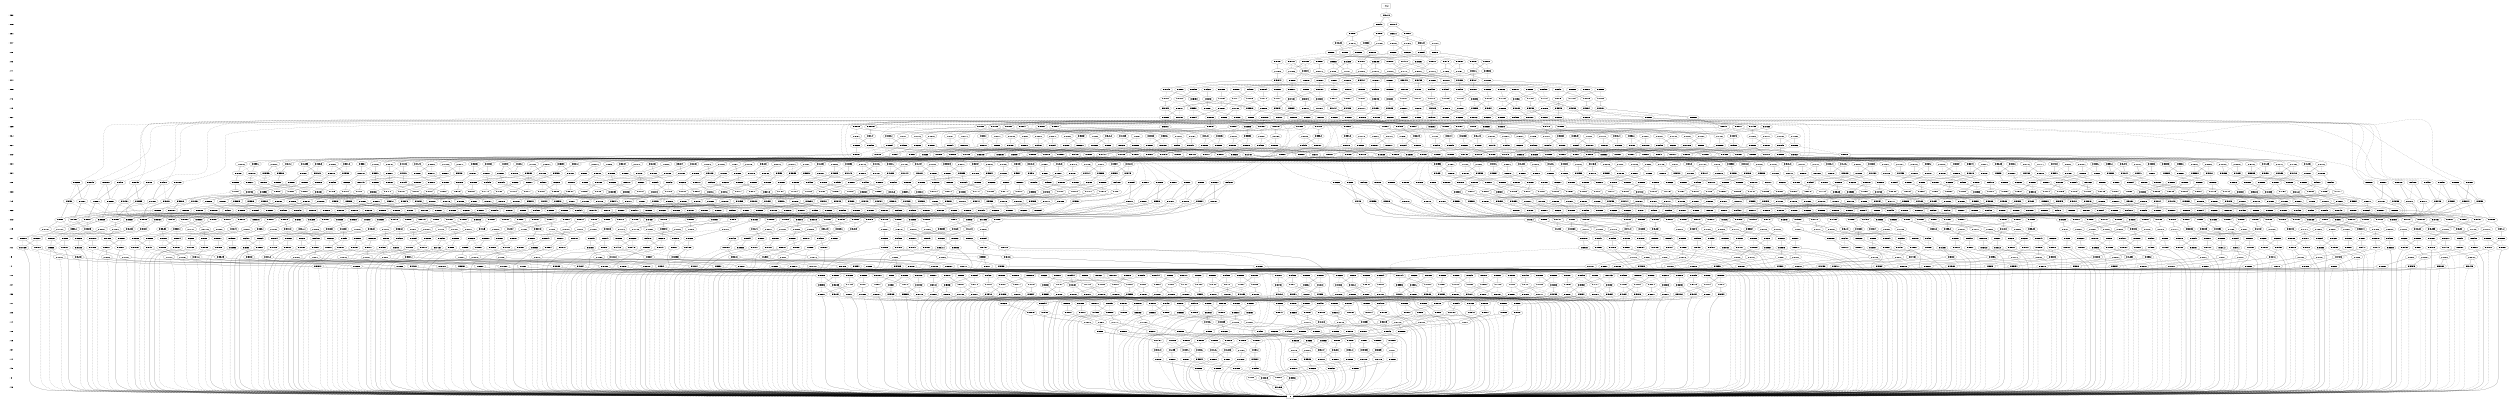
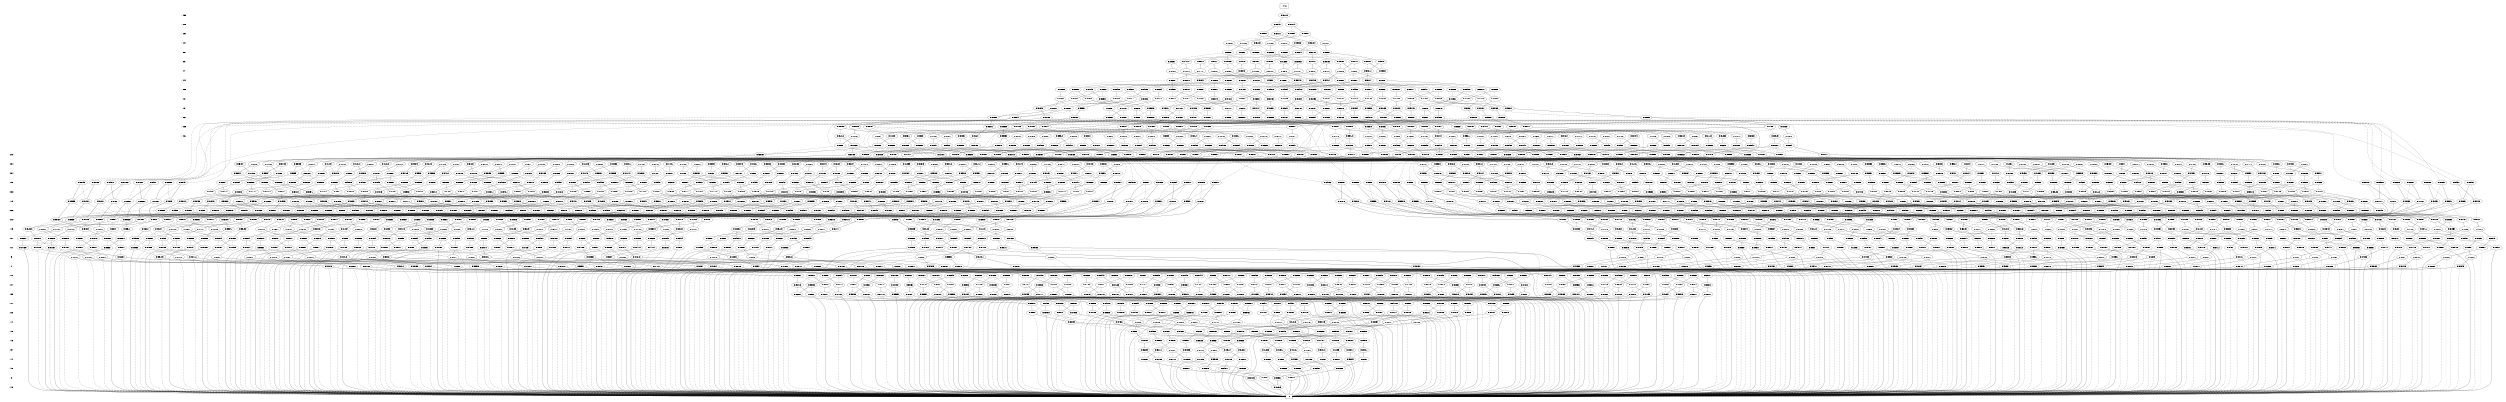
(997, 136) -> none
(11, 145) -> none
